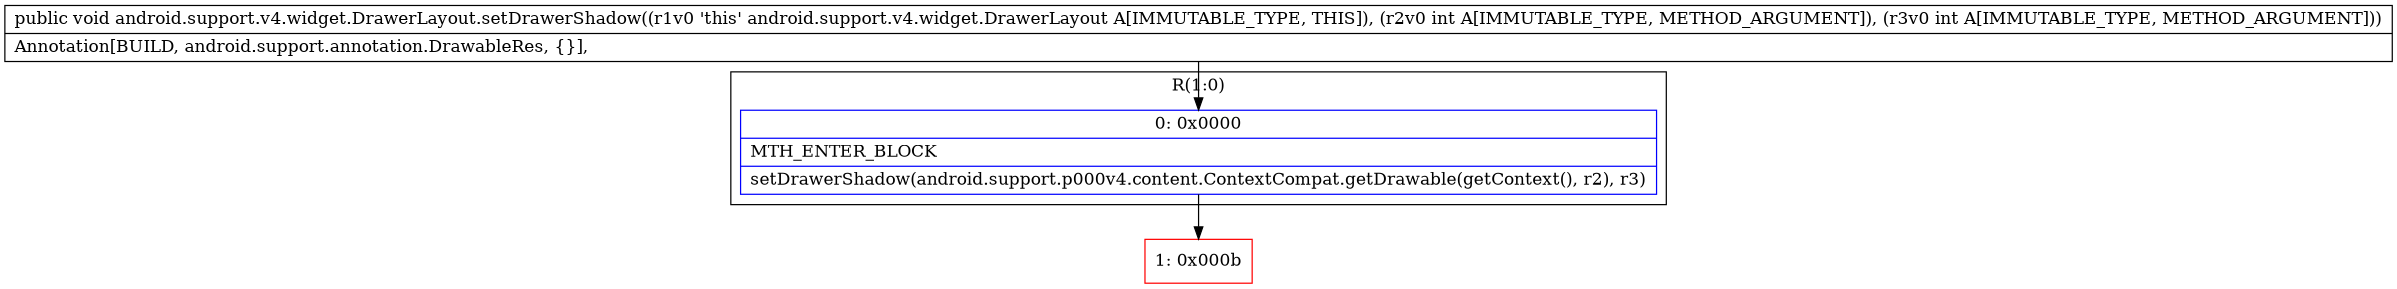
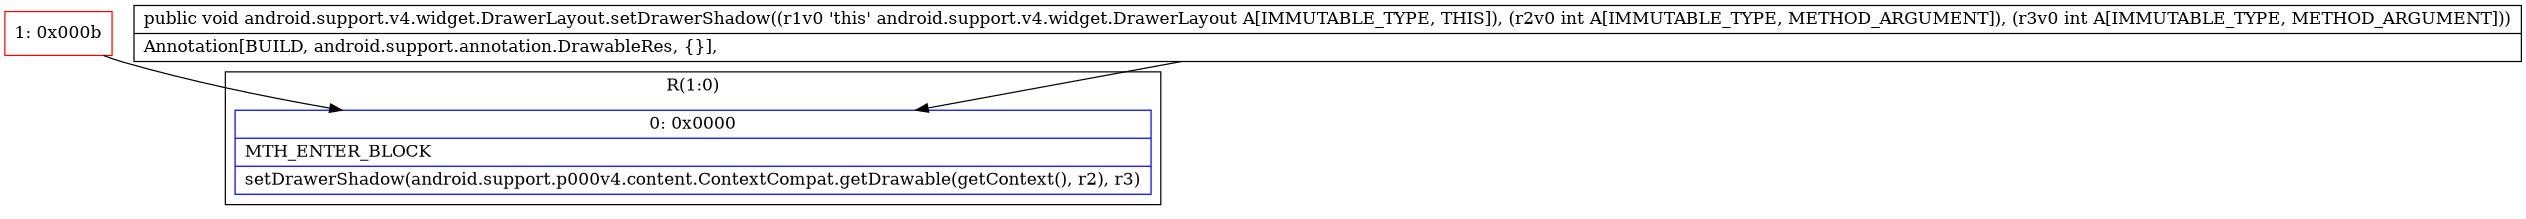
(1199, 212) -> (216, 86)
